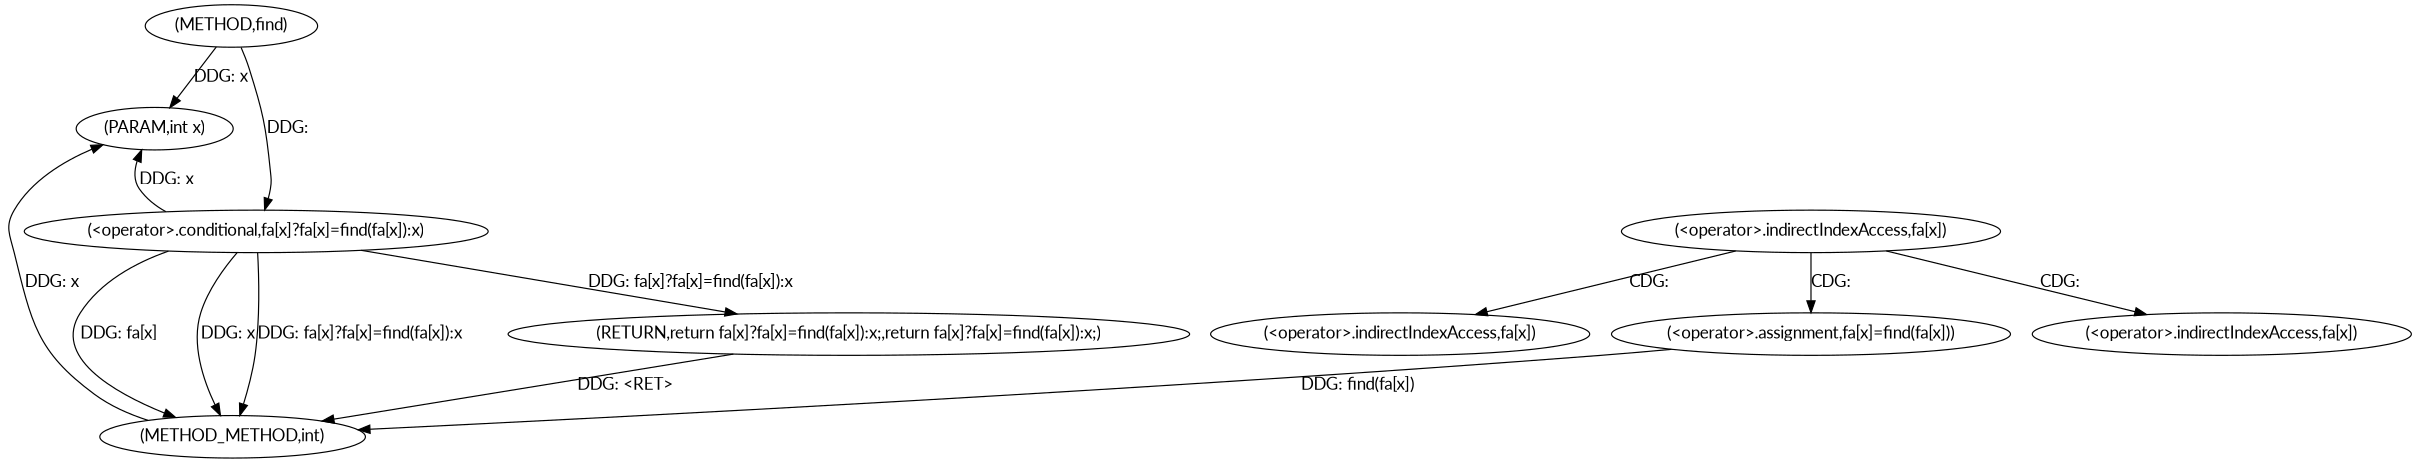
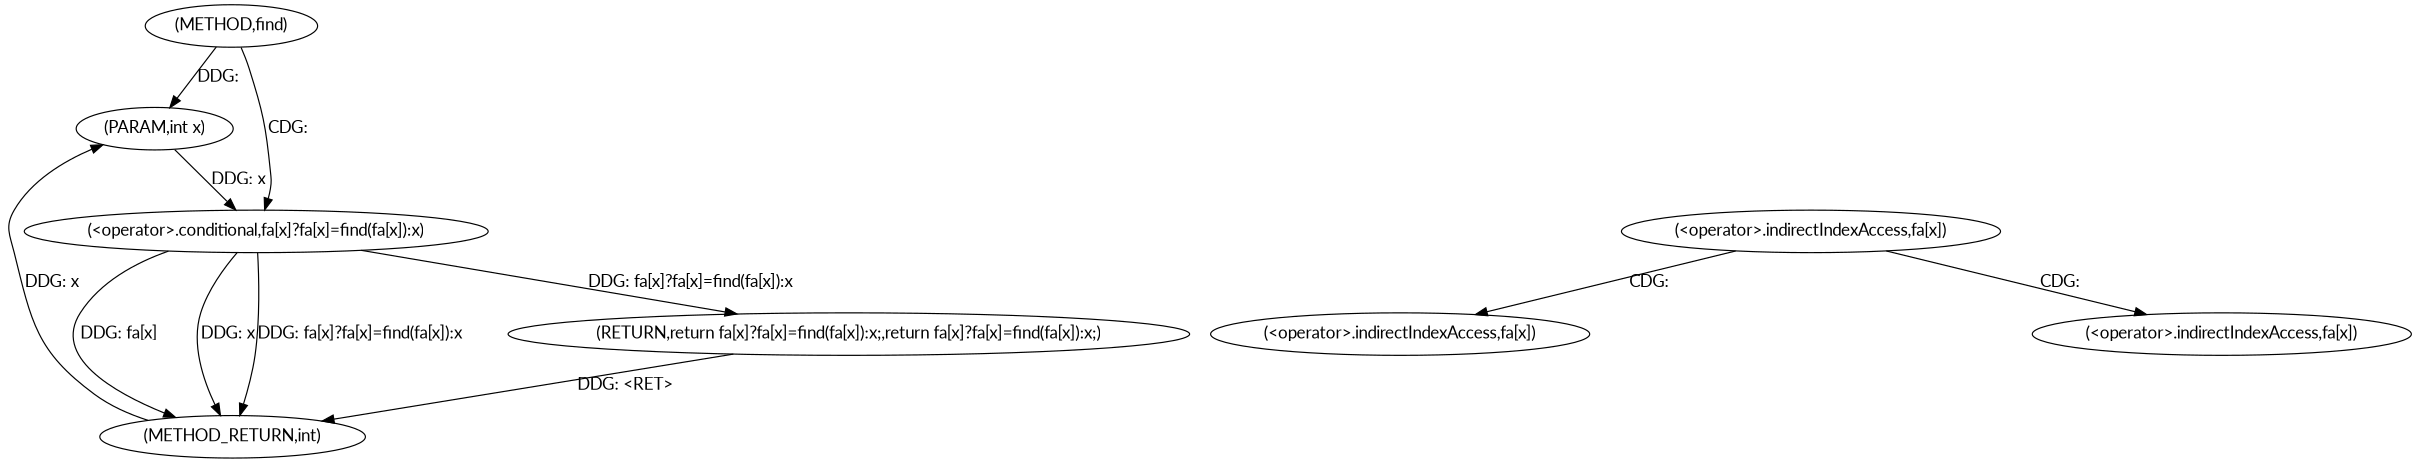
(221, 77) -> (221, 77)
(290, 129) -> (290, 129)
(141, 191) -> (201, 176)
(1811, 334) -> none
(233, 437) -> (233, 437)
